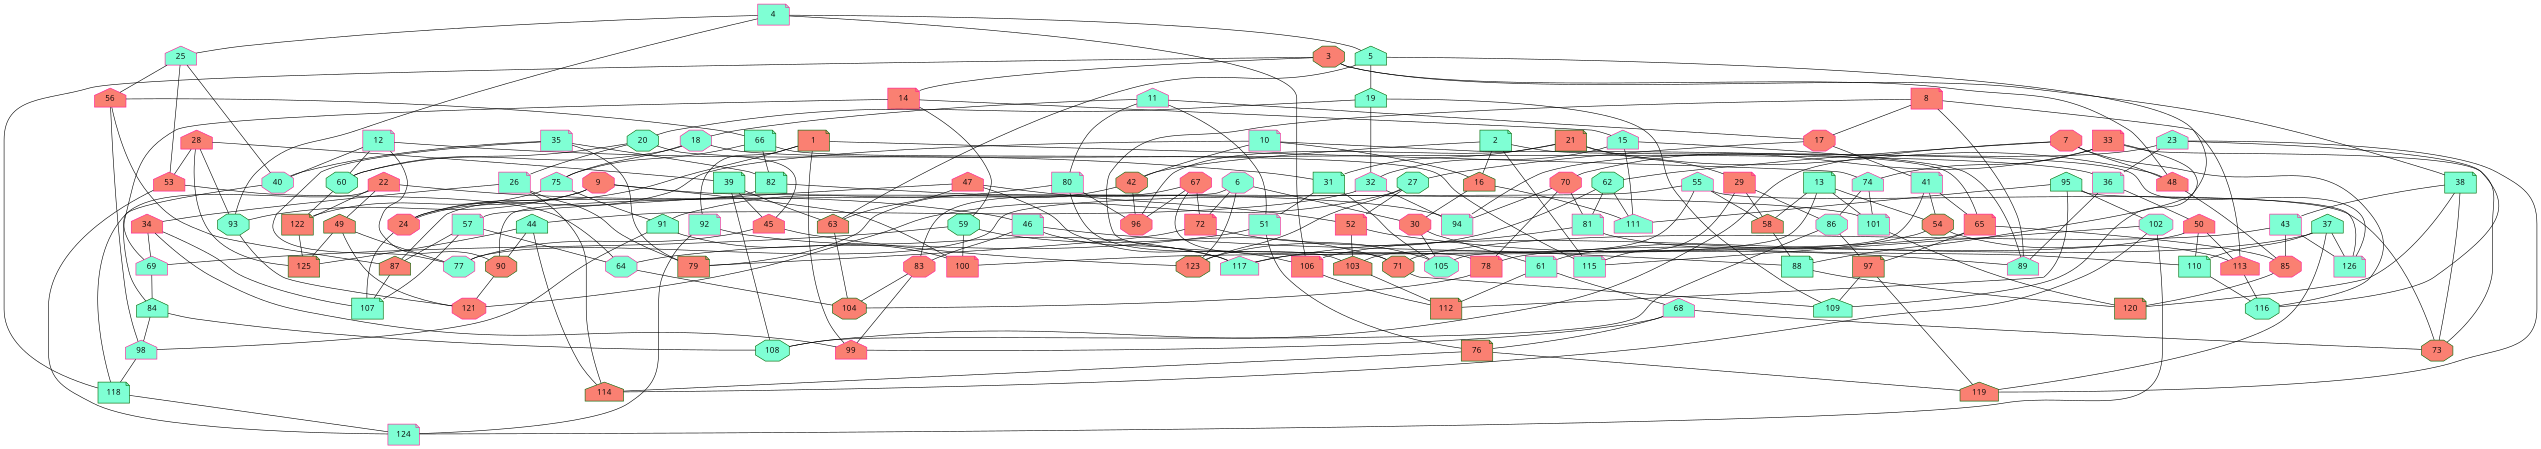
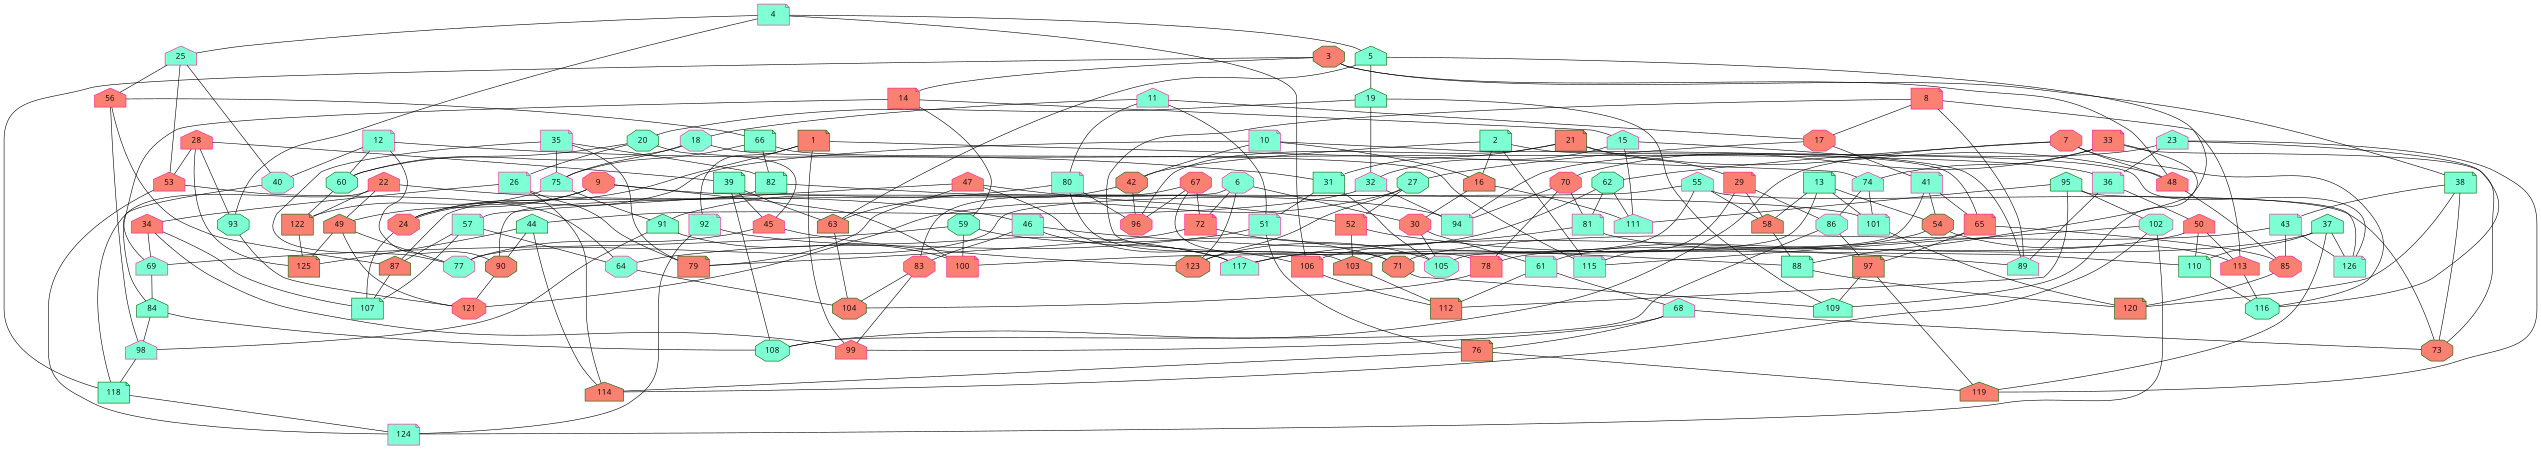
(414, 152) -> (556, 162)
(418, 209) -> (429, 209)
